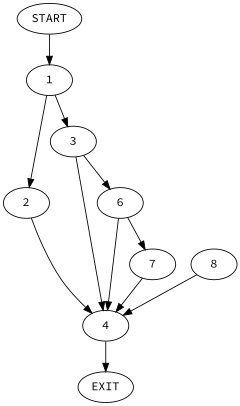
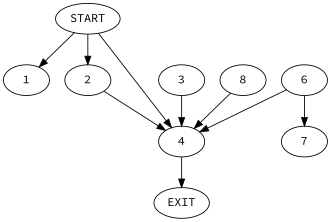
(60, 107) -> none
(39, 137) -> (88, 45)
(94, 169) -> none
(132, 292) -> (132, 77)
